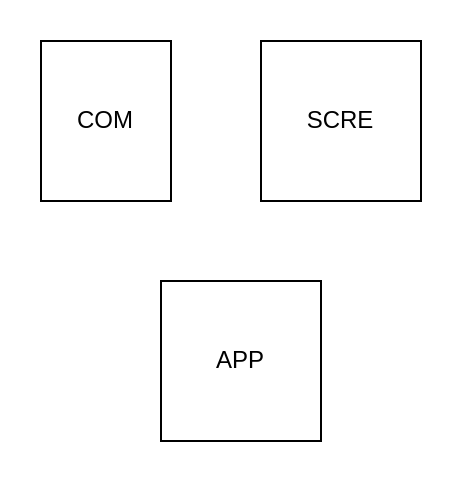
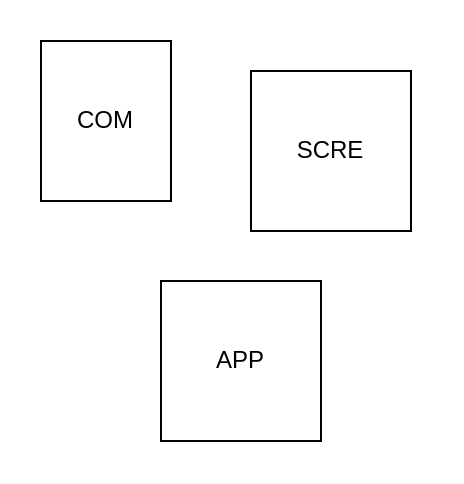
(341, 121) -> (331, 151)
